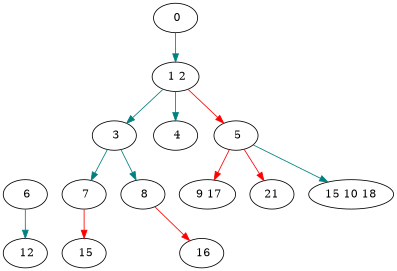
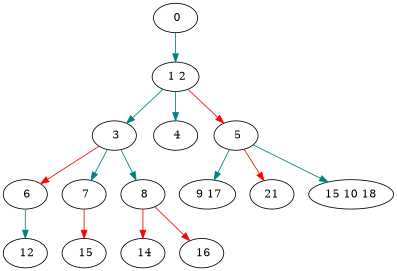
(224, 161) -> (224, 161)
none -> (73, 163)
none -> (143, 253)
